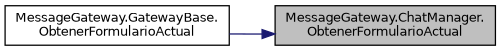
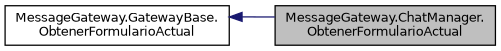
(246, 34) -> (258, 17)
